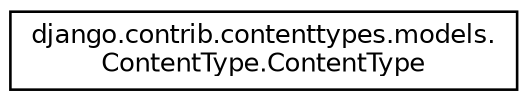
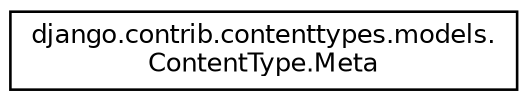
(264, 51) -> (264, 51)
